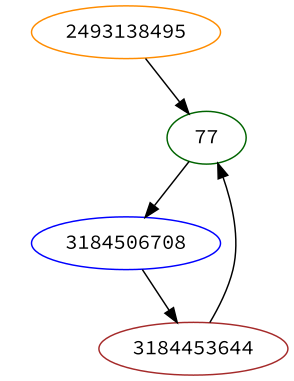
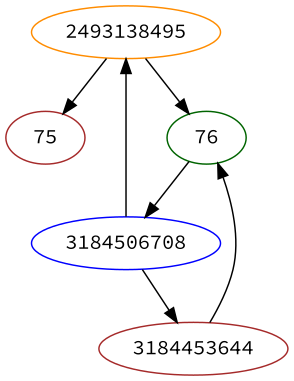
none -> (45, 138)
(207, 138) -> (207, 138)
none -> (126, 145)
